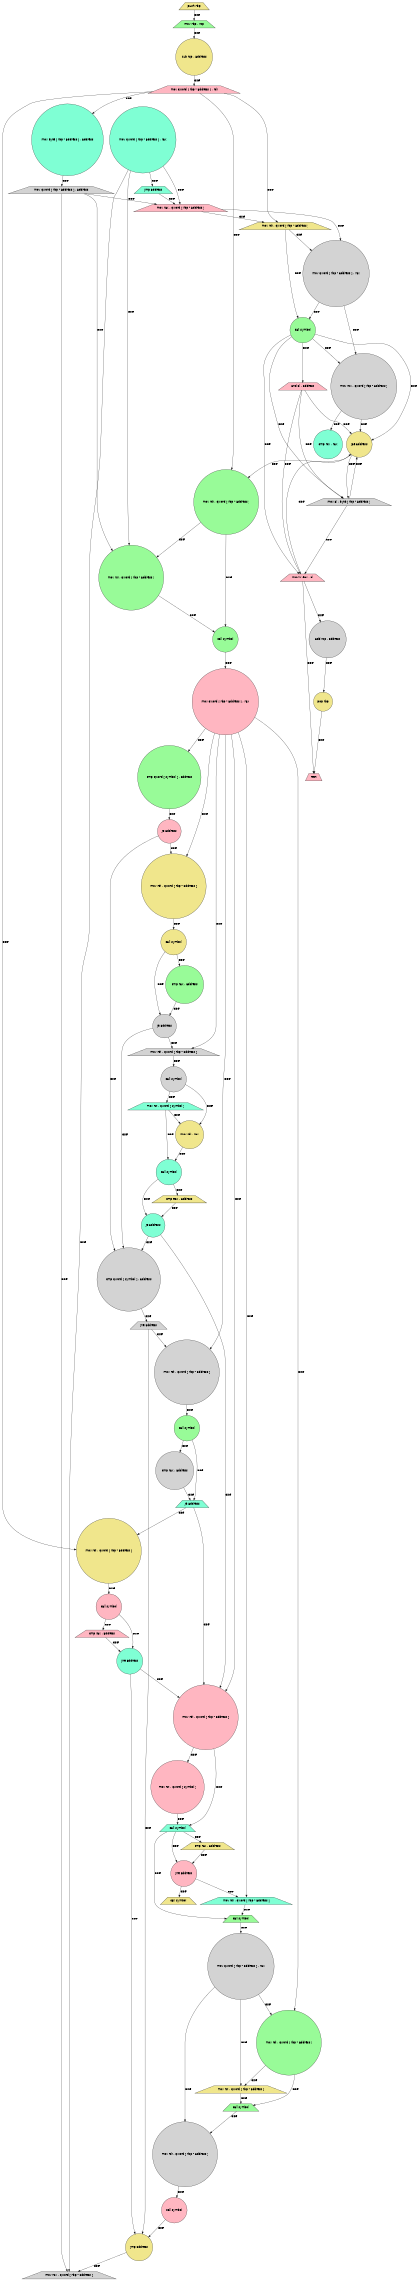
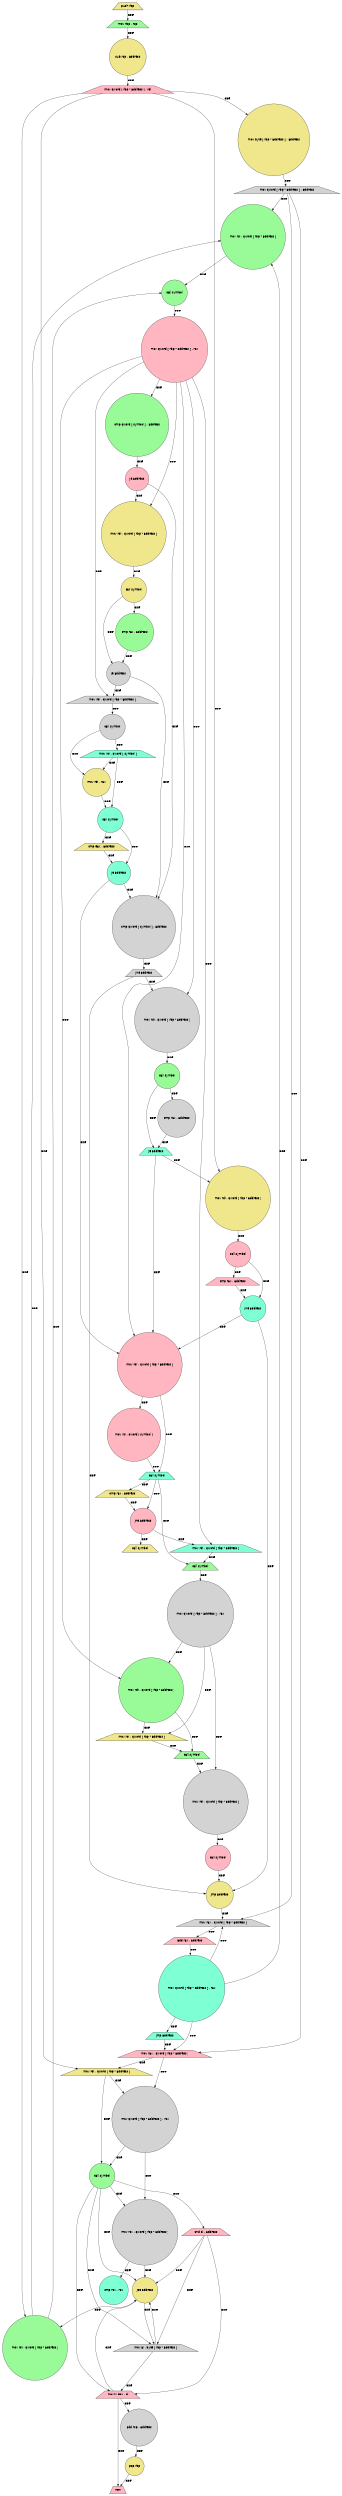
(67, 140) -> (274, 140)
none -> (190, 1941)
